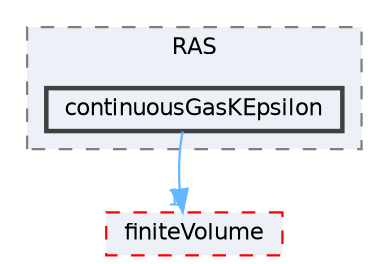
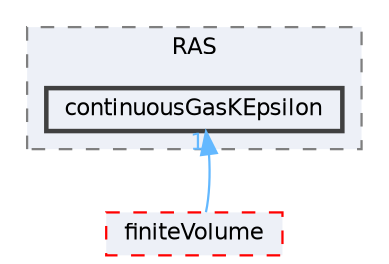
(179, 163) -> (209, 183)
